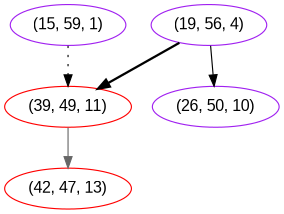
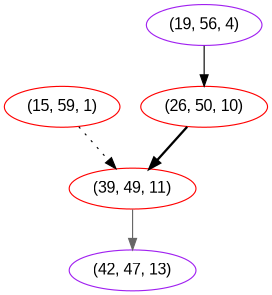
(68, 25) -> (62, 107)
(144, 63) -> (172, 144)
(216, 107) -> (204, 107)
(68, 189) -> (133, 270)
